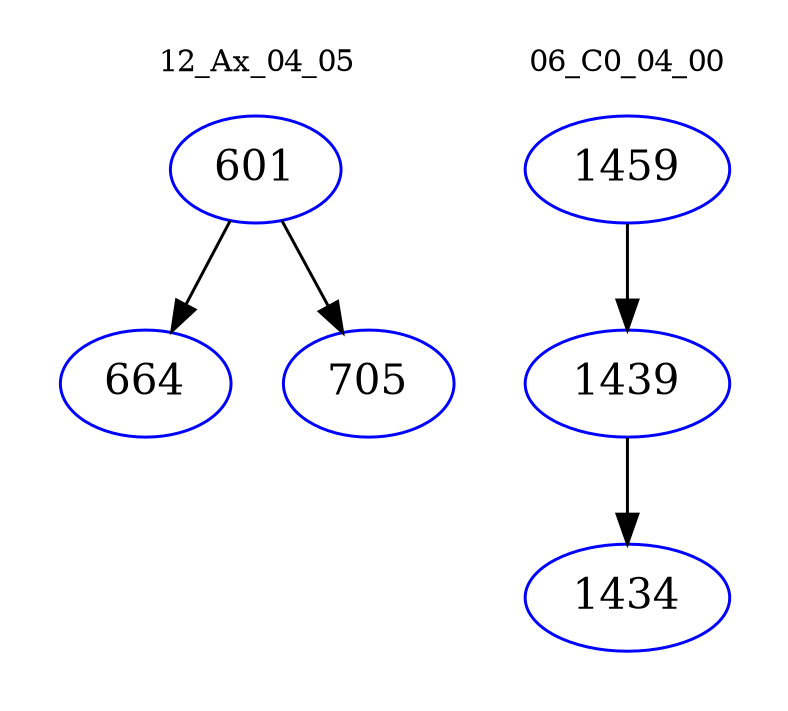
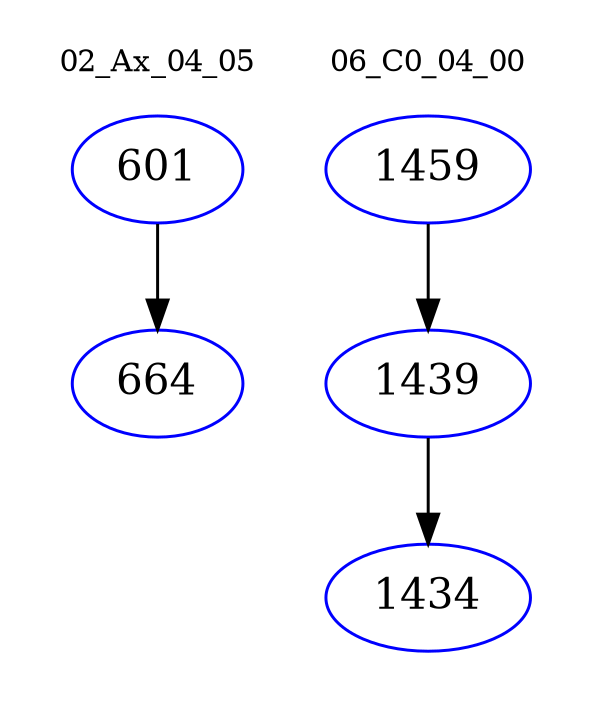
(257, 64) -> (158, 64)
(369, 384) -> none
